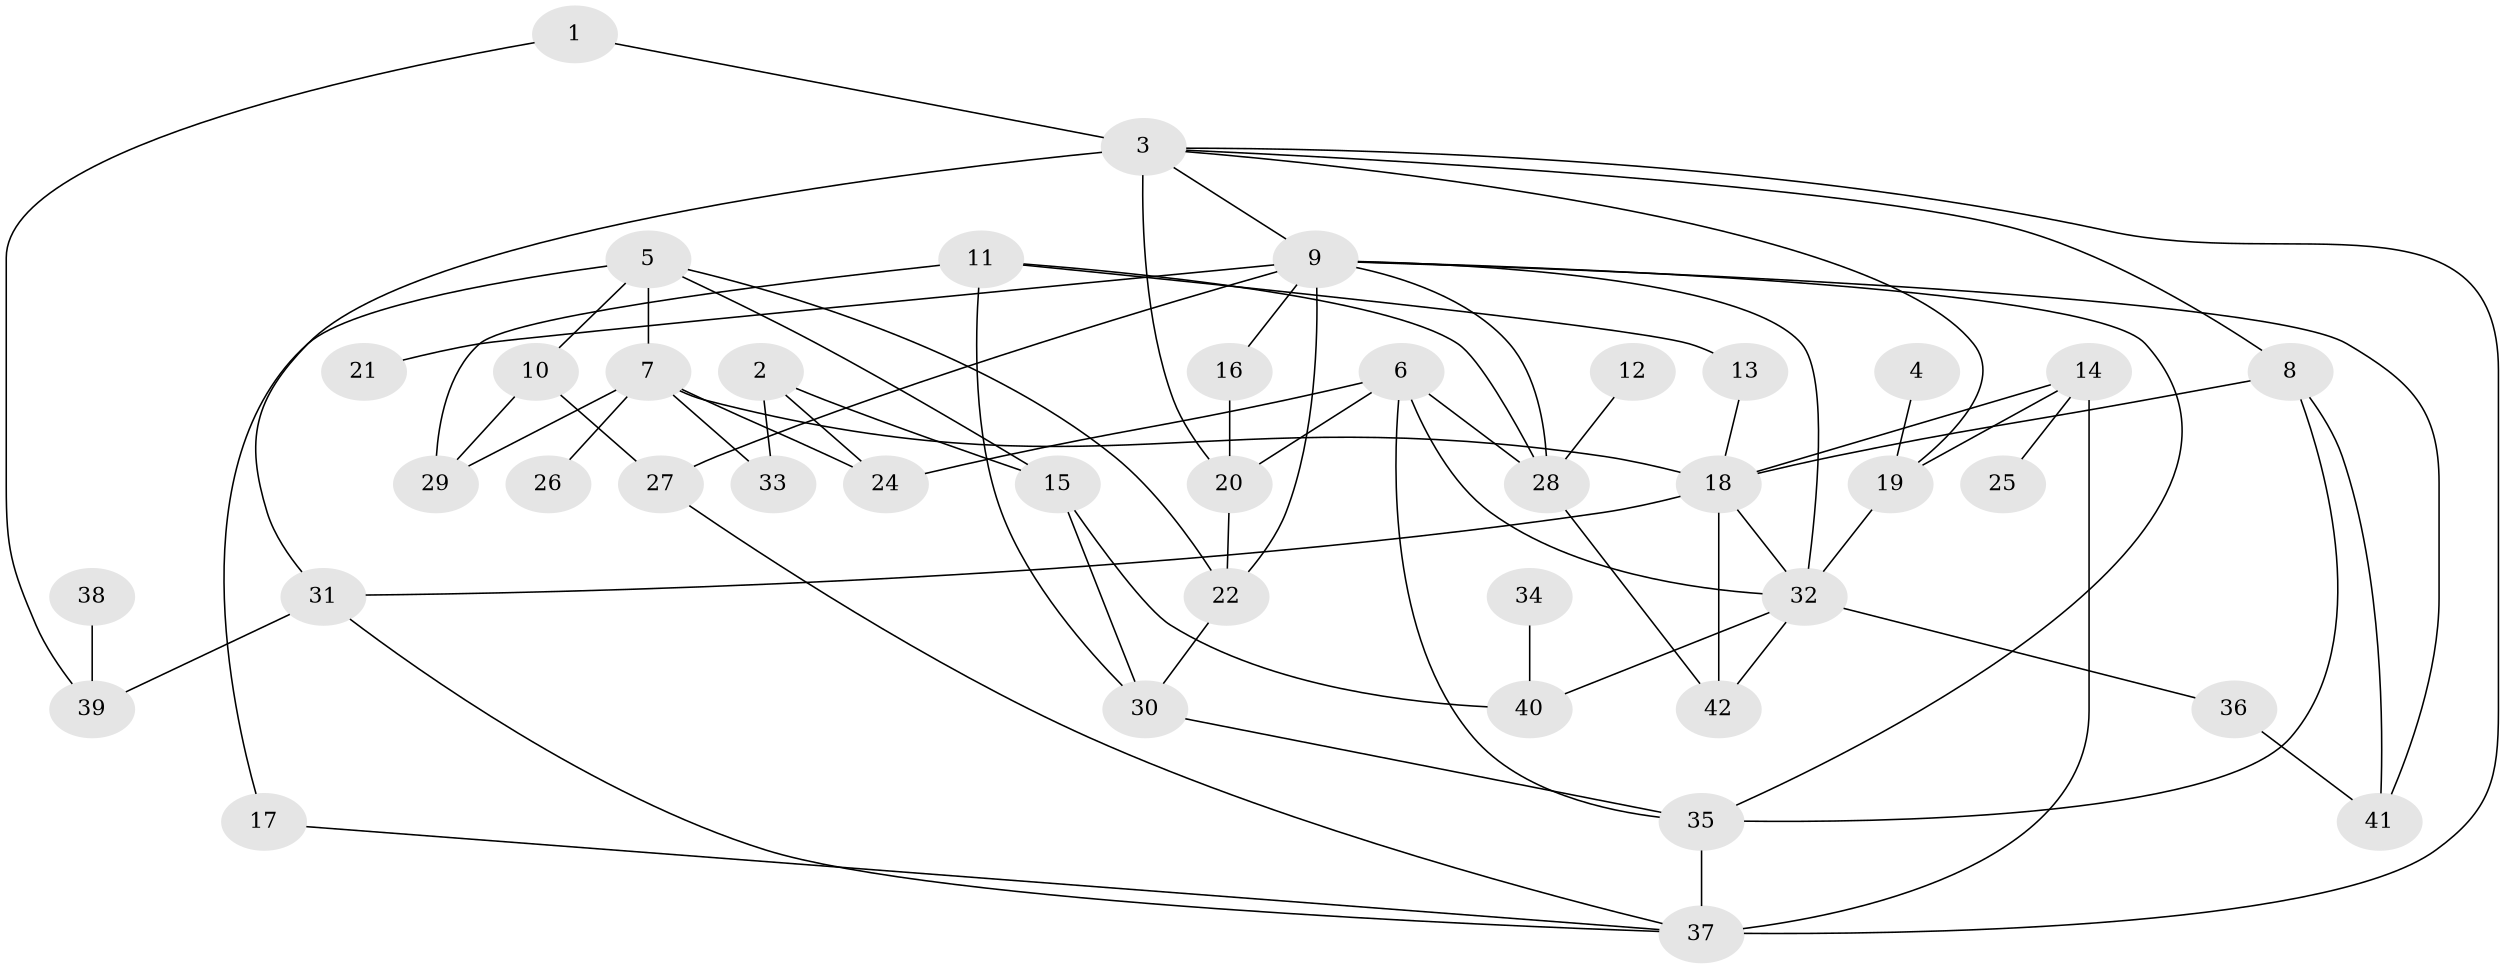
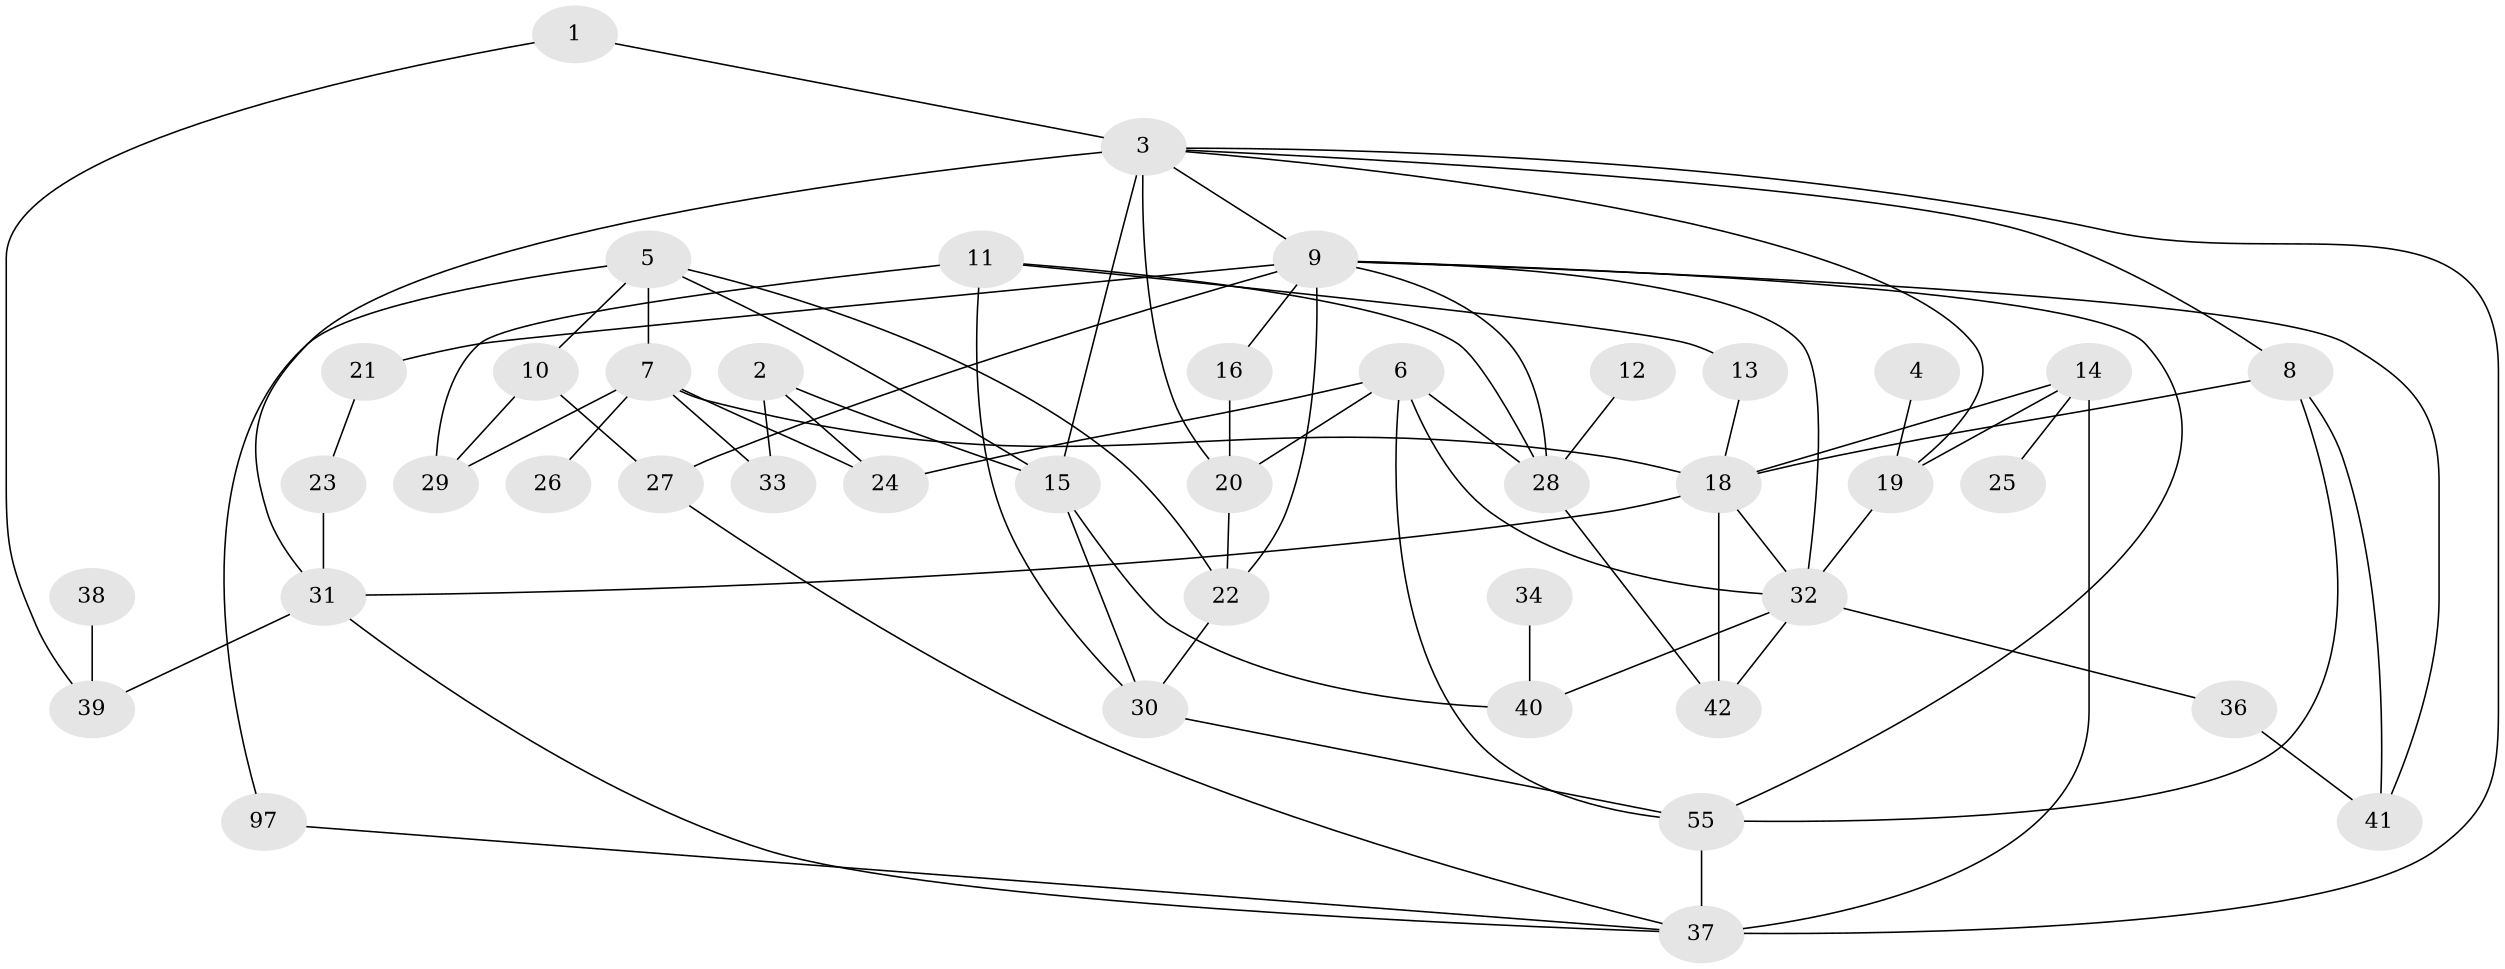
none -> (1102, 309)
none -> (323, 484)
(264, 822) -> (264, 822)
(1702, 822) -> (1702, 822)
